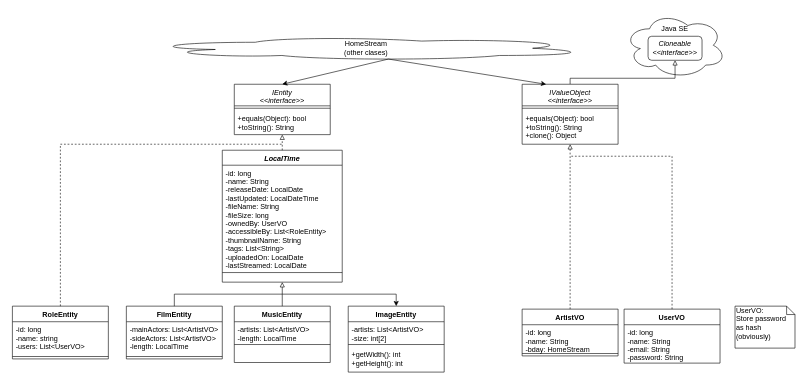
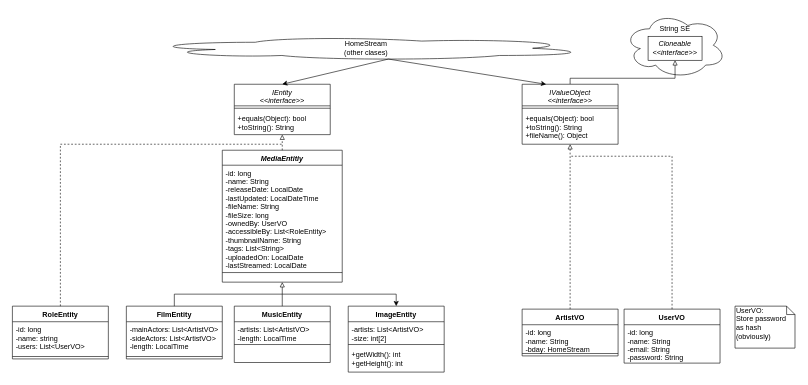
(675, 21) -> (675, 21)
(675, 48) -> (675, 48)
(564, 119) -> (564, 119)
(282, 158) -> (282, 158)
